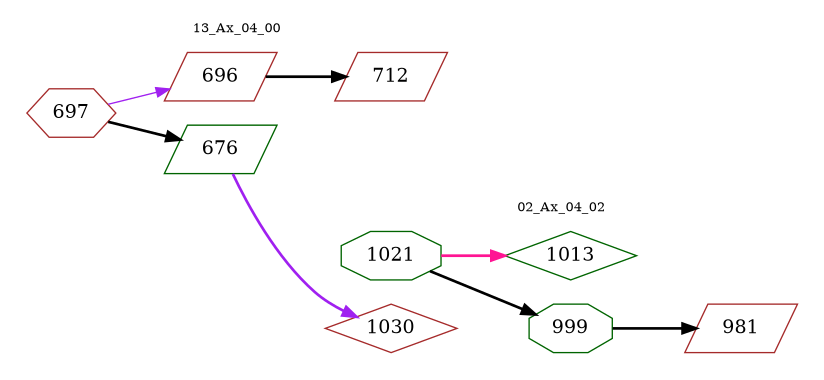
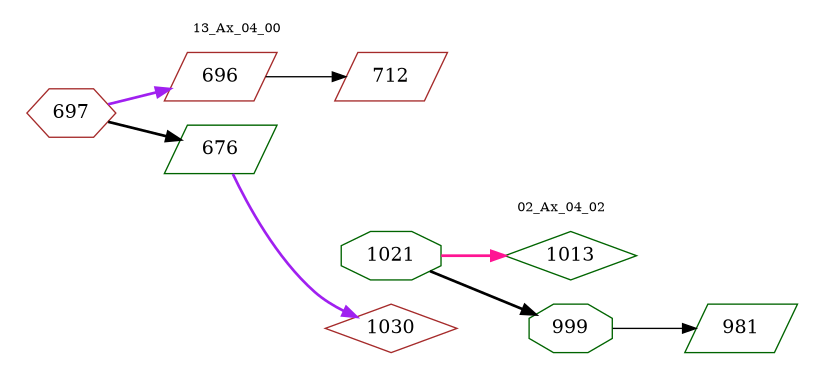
(299, 77) -> (299, 77)
(132, 98) -> (132, 98)
(647, 328) -> (647, 328)
(741, 328) -> (741, 328)
